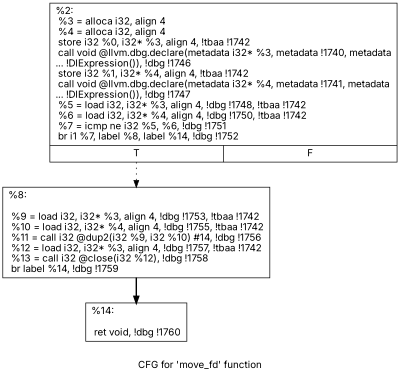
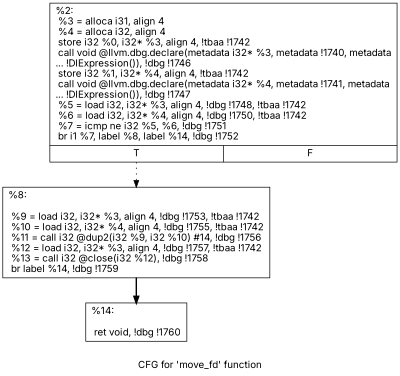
(111, 22) -> (110, 22)
